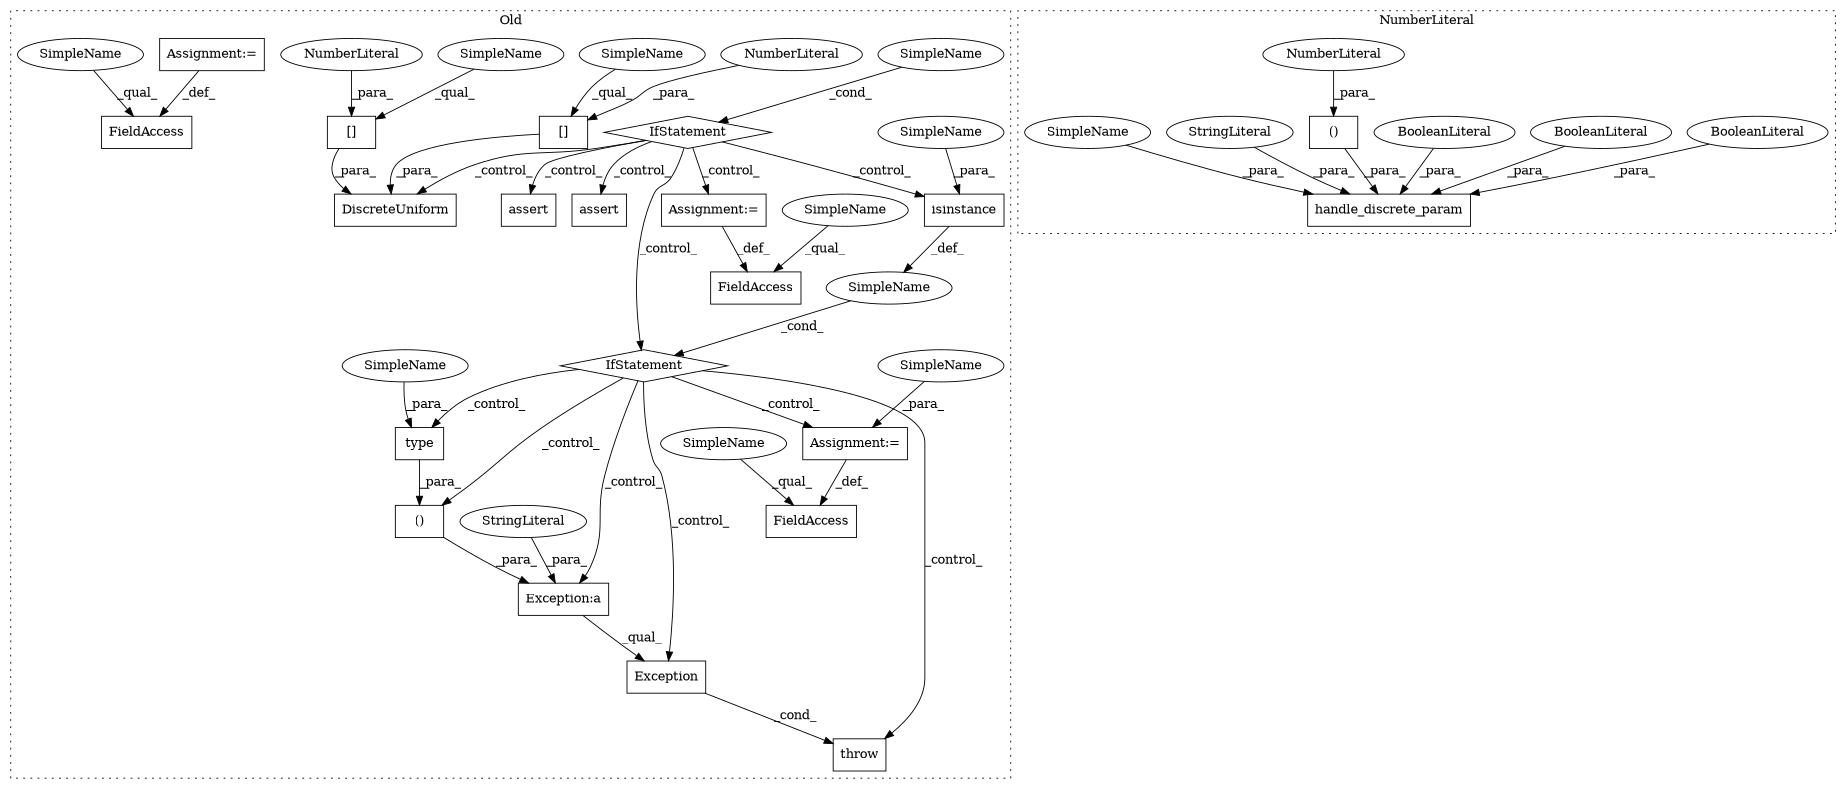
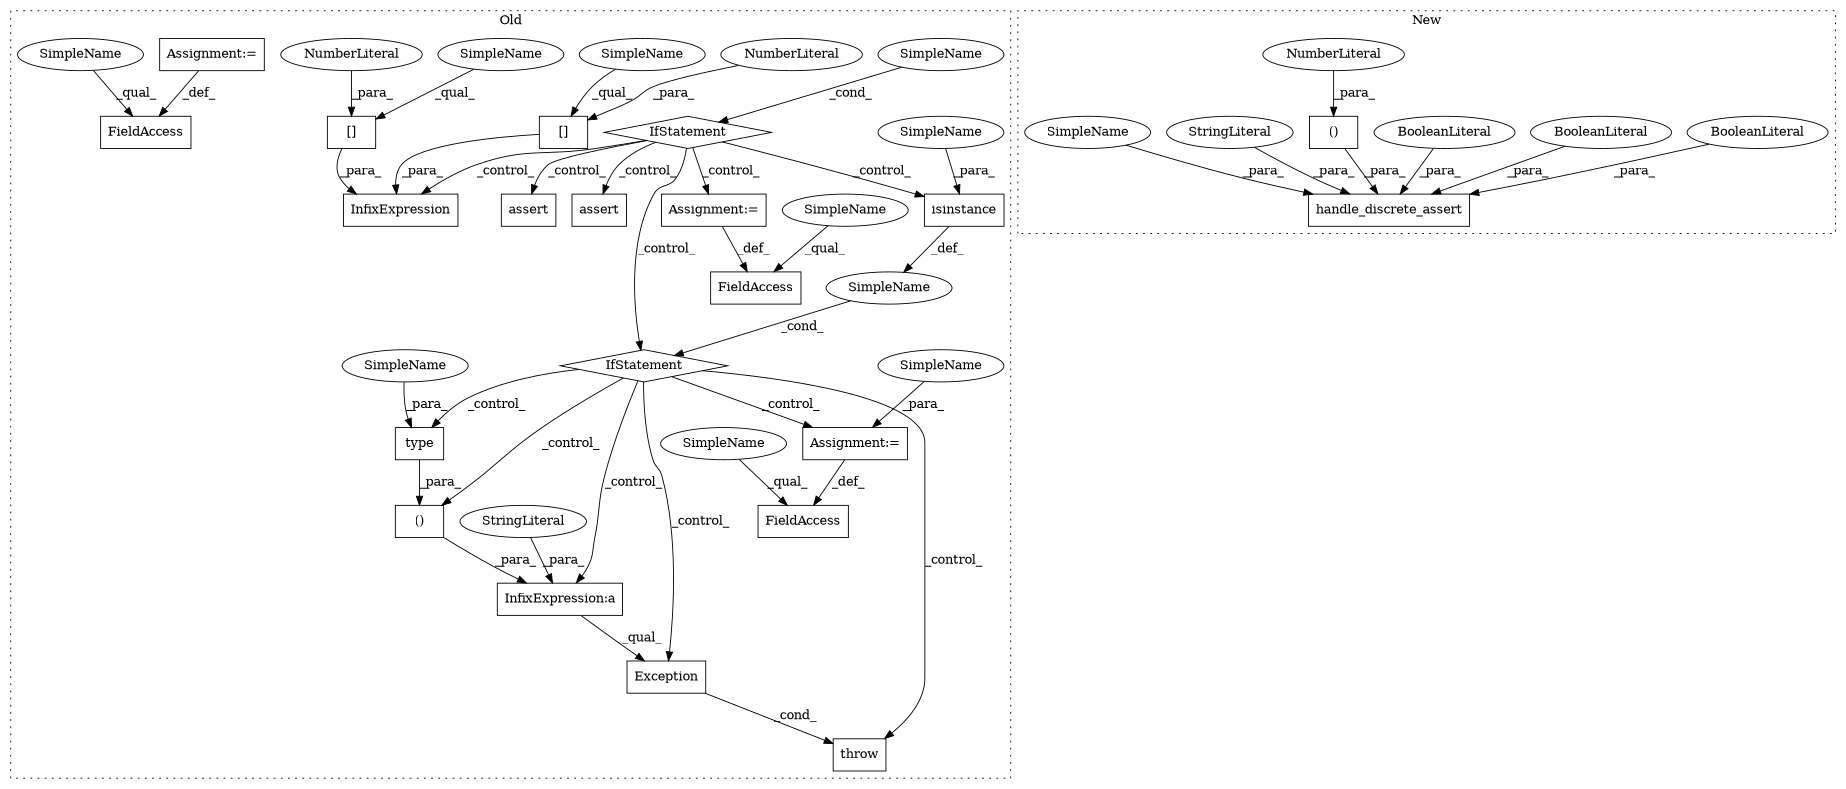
(1427, 21) -> (1427, 21)
(395, 210) -> (401, 210)
(1389, 210) -> (1389, 210)
(564, 599) -> (560, 599)
